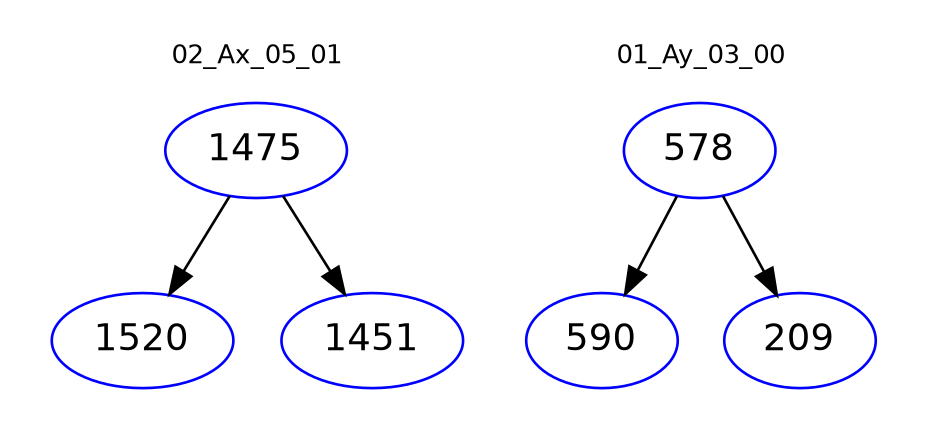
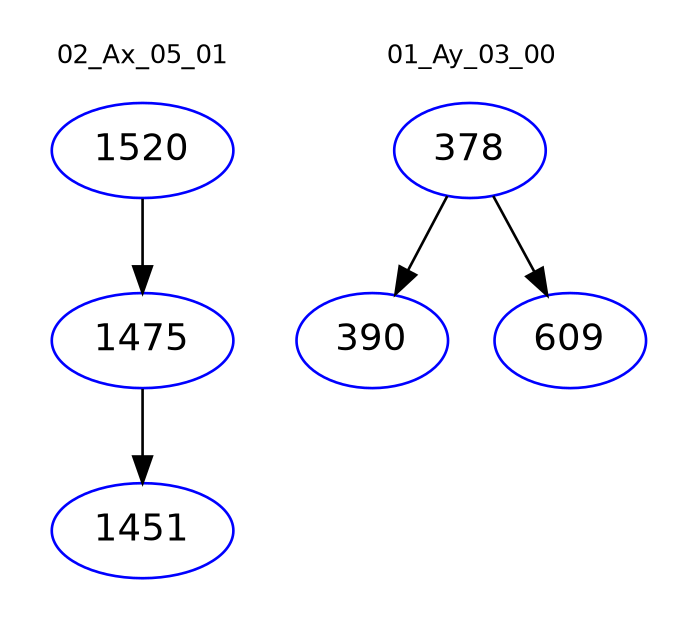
(700, 150) -> (470, 150)
(207, 234) -> (143, 233)
(602, 341) -> (372, 341)
(800, 341) -> (570, 341)
